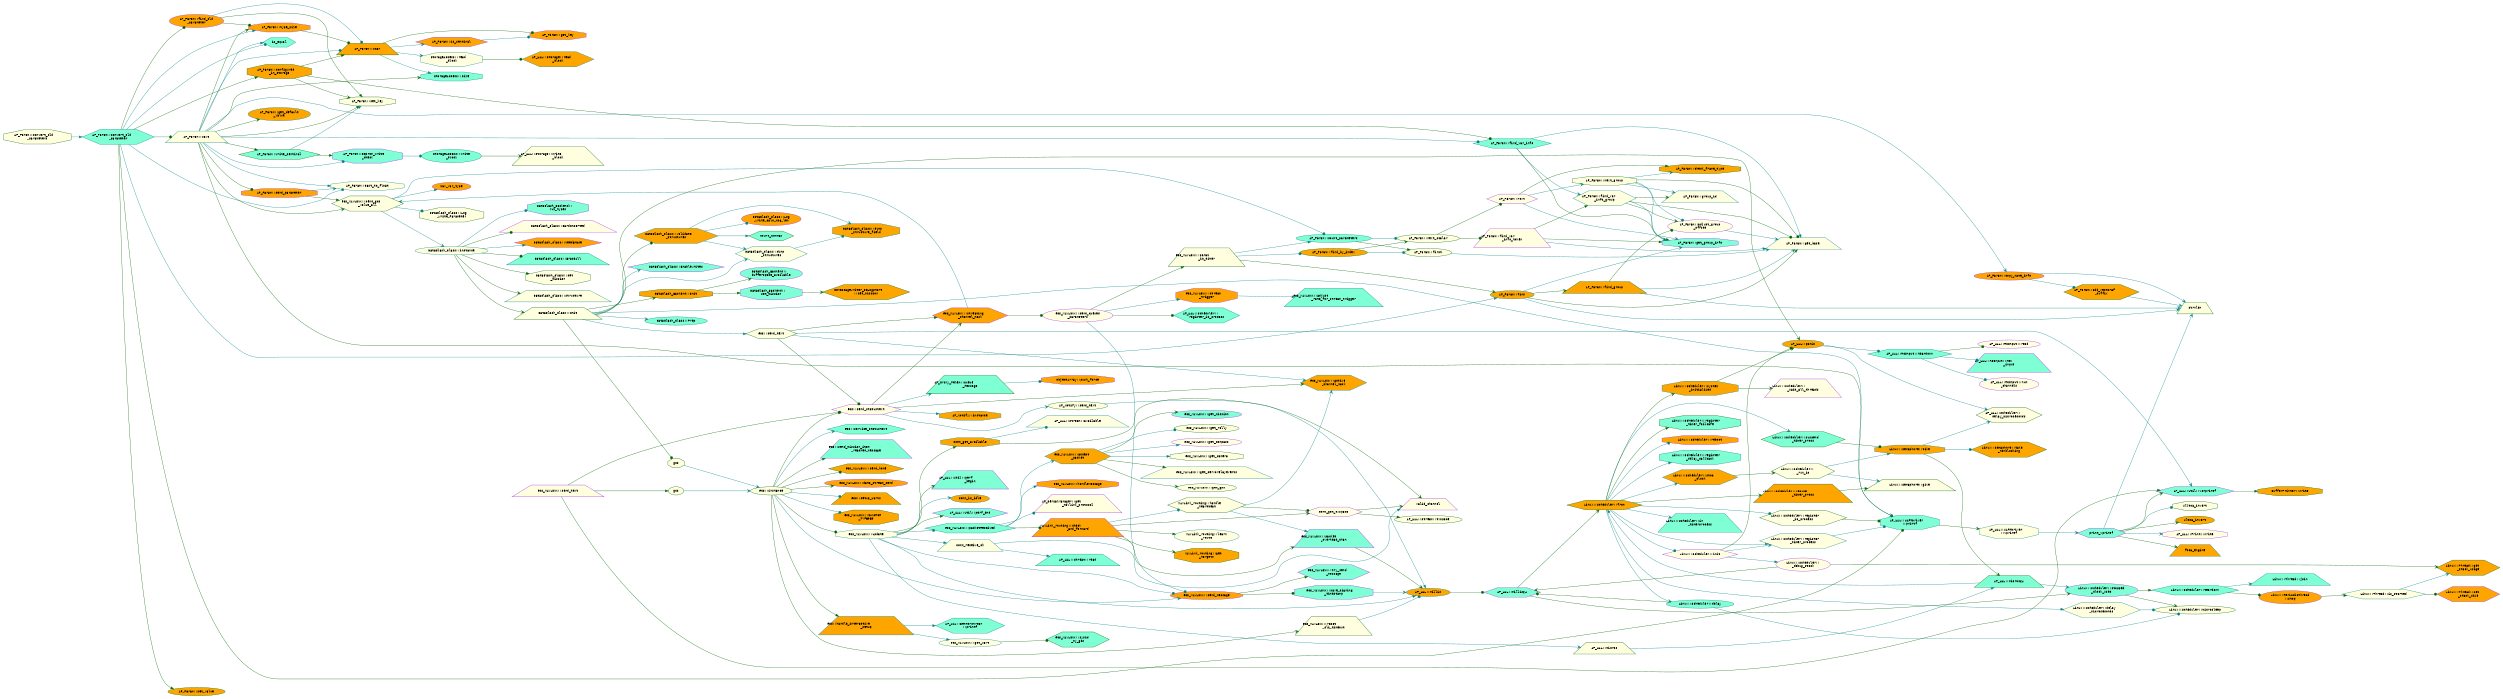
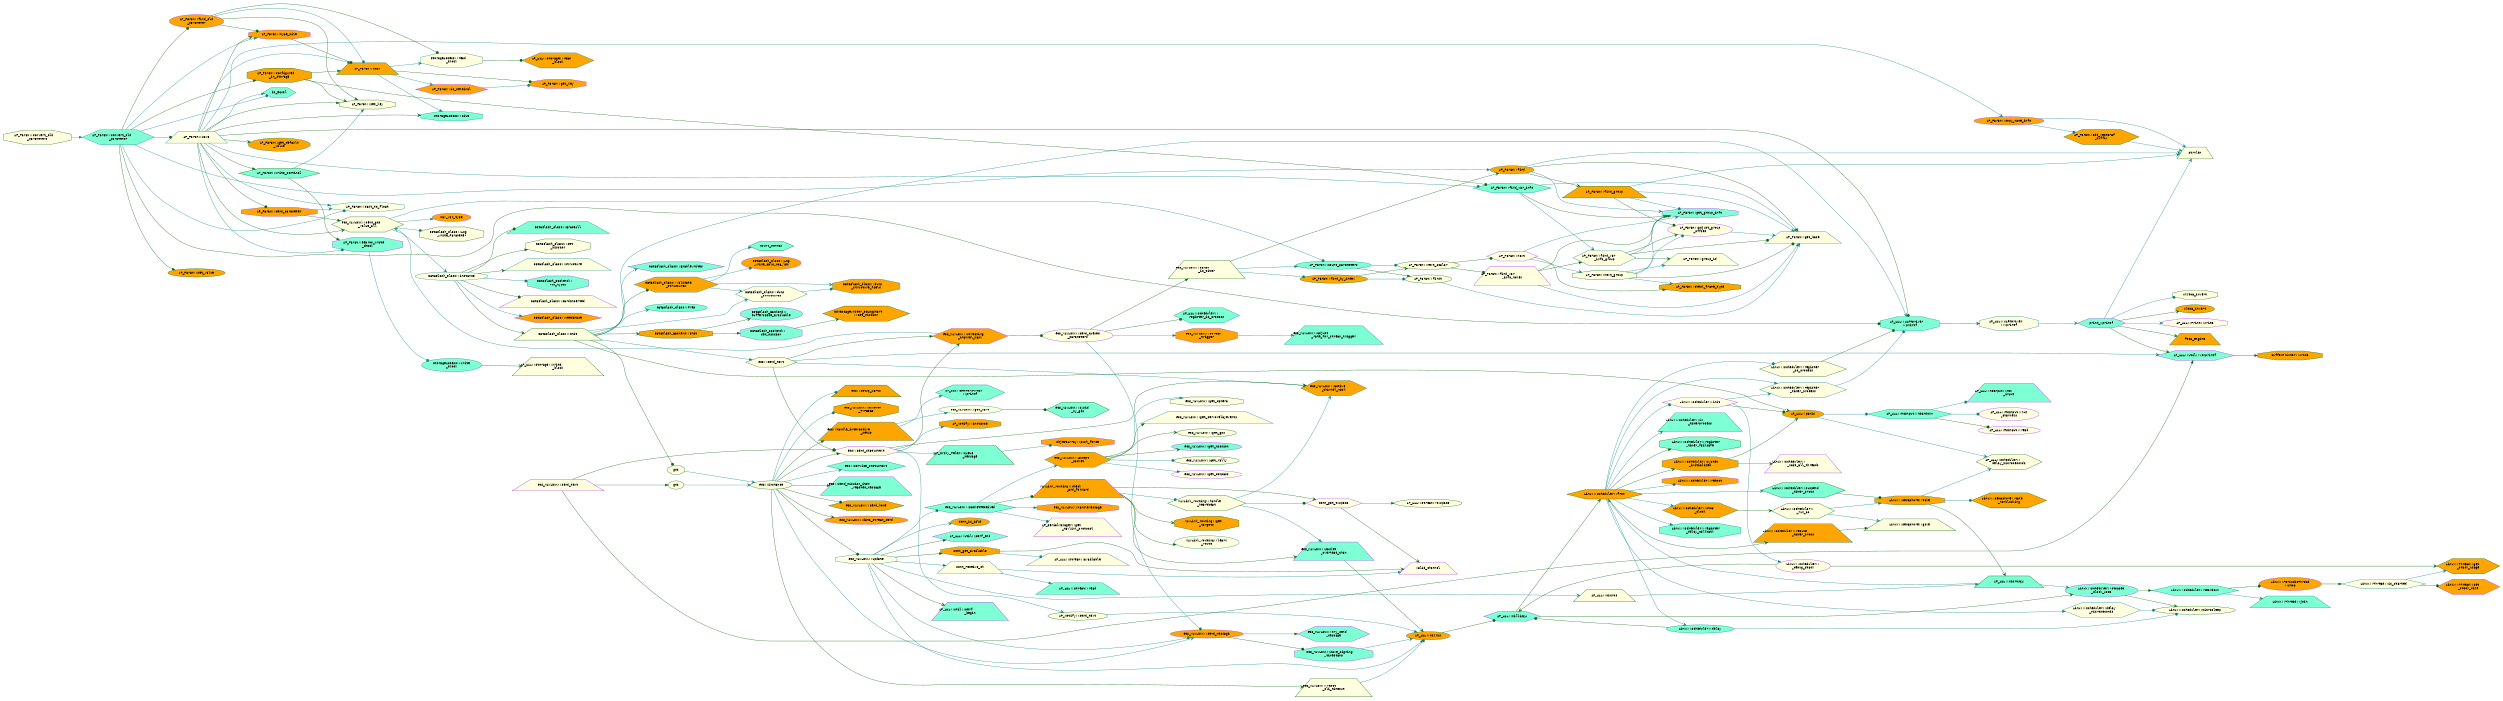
none -> (327, 10)
none -> (1654, 203)
(1803, 493) -> (1803, 533)
